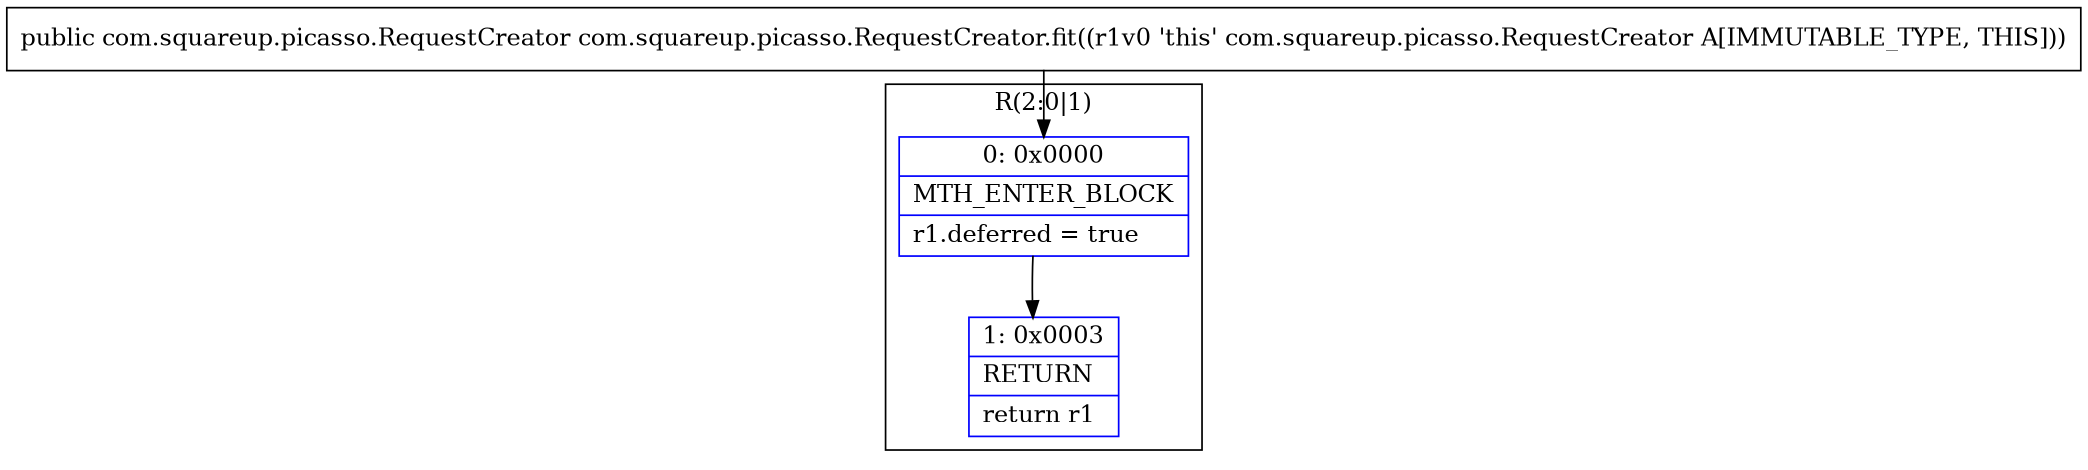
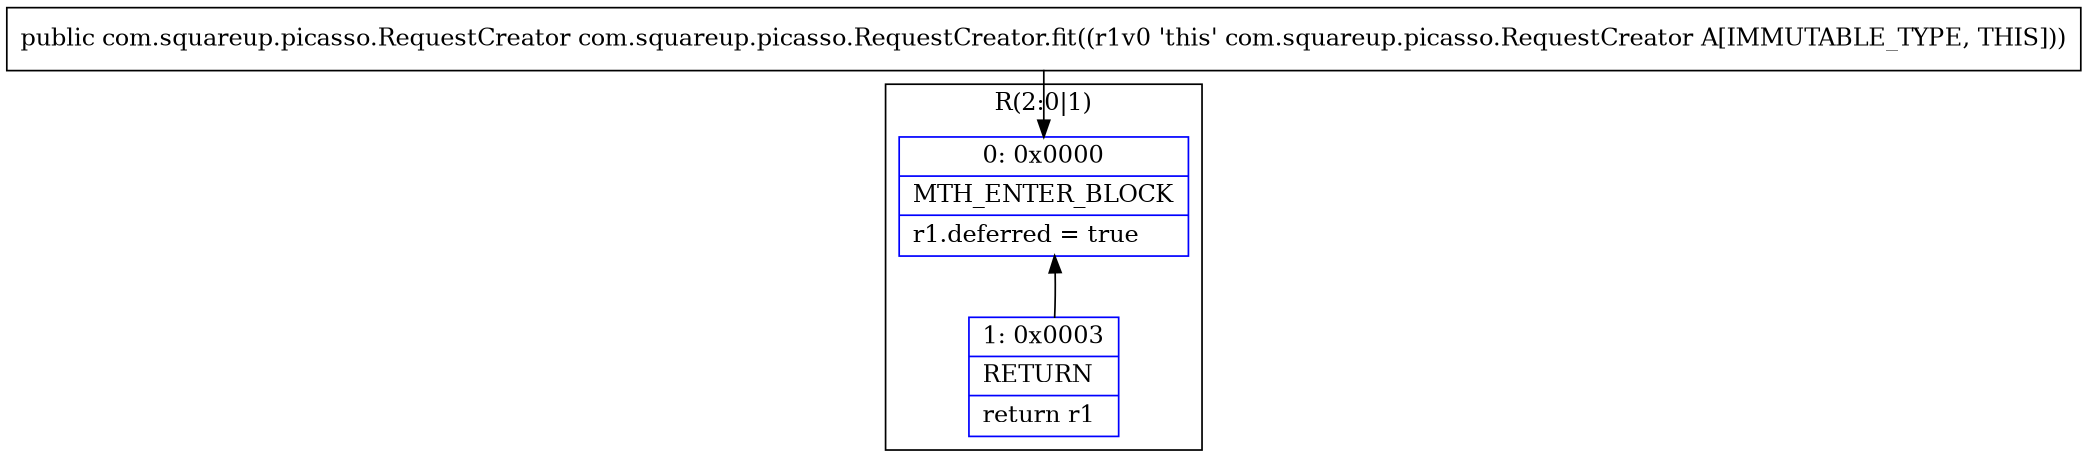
(1032, 278) -> (1055, 295)
